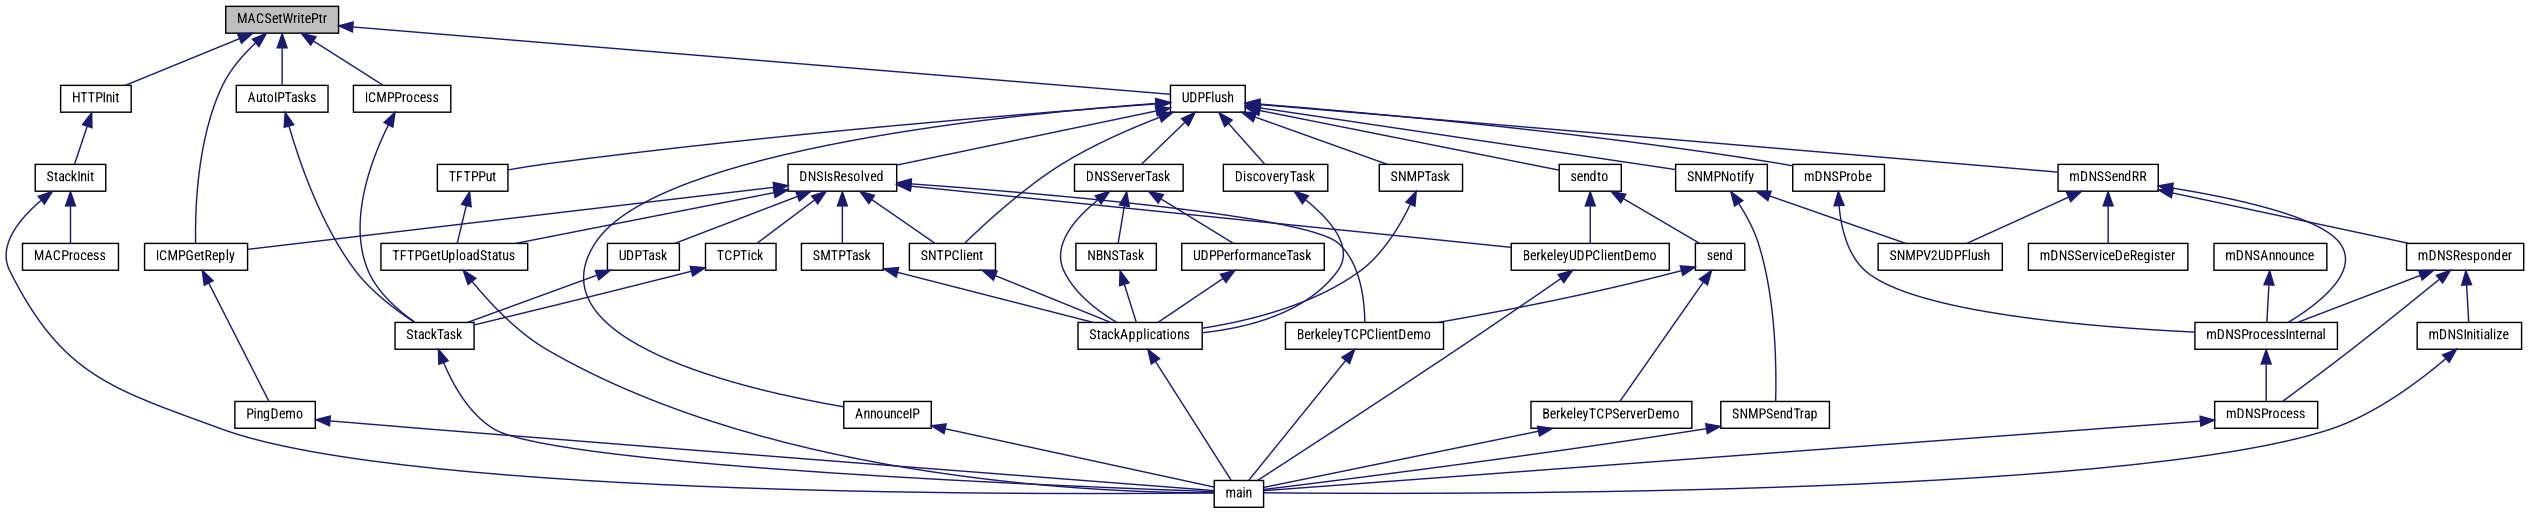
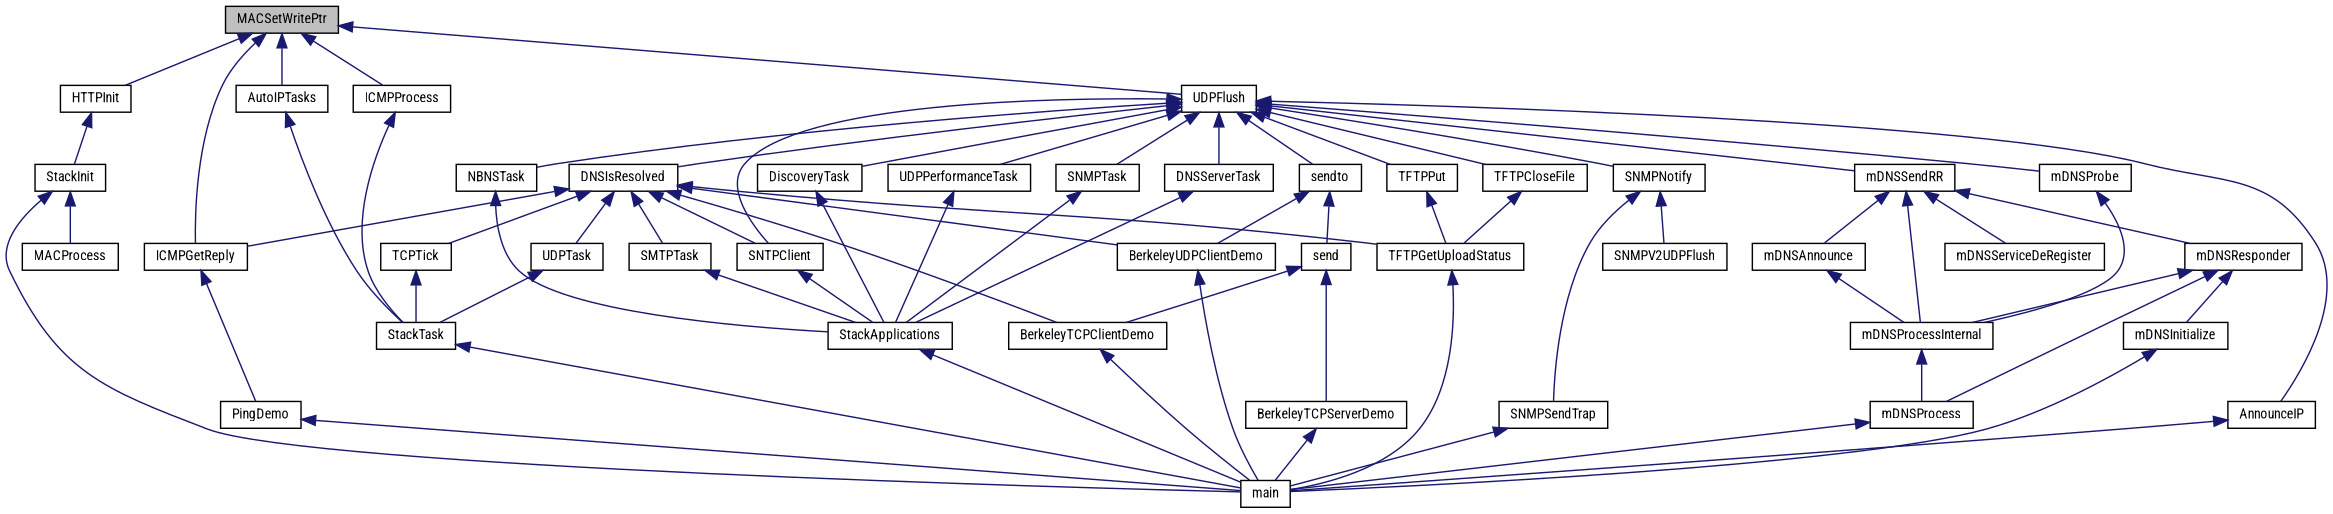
none -> (1535, 178)
(2018, 220) -> (1851, 222)
(1121, 224) -> (867, 127)
(1203, 224) -> (1084, 140)
